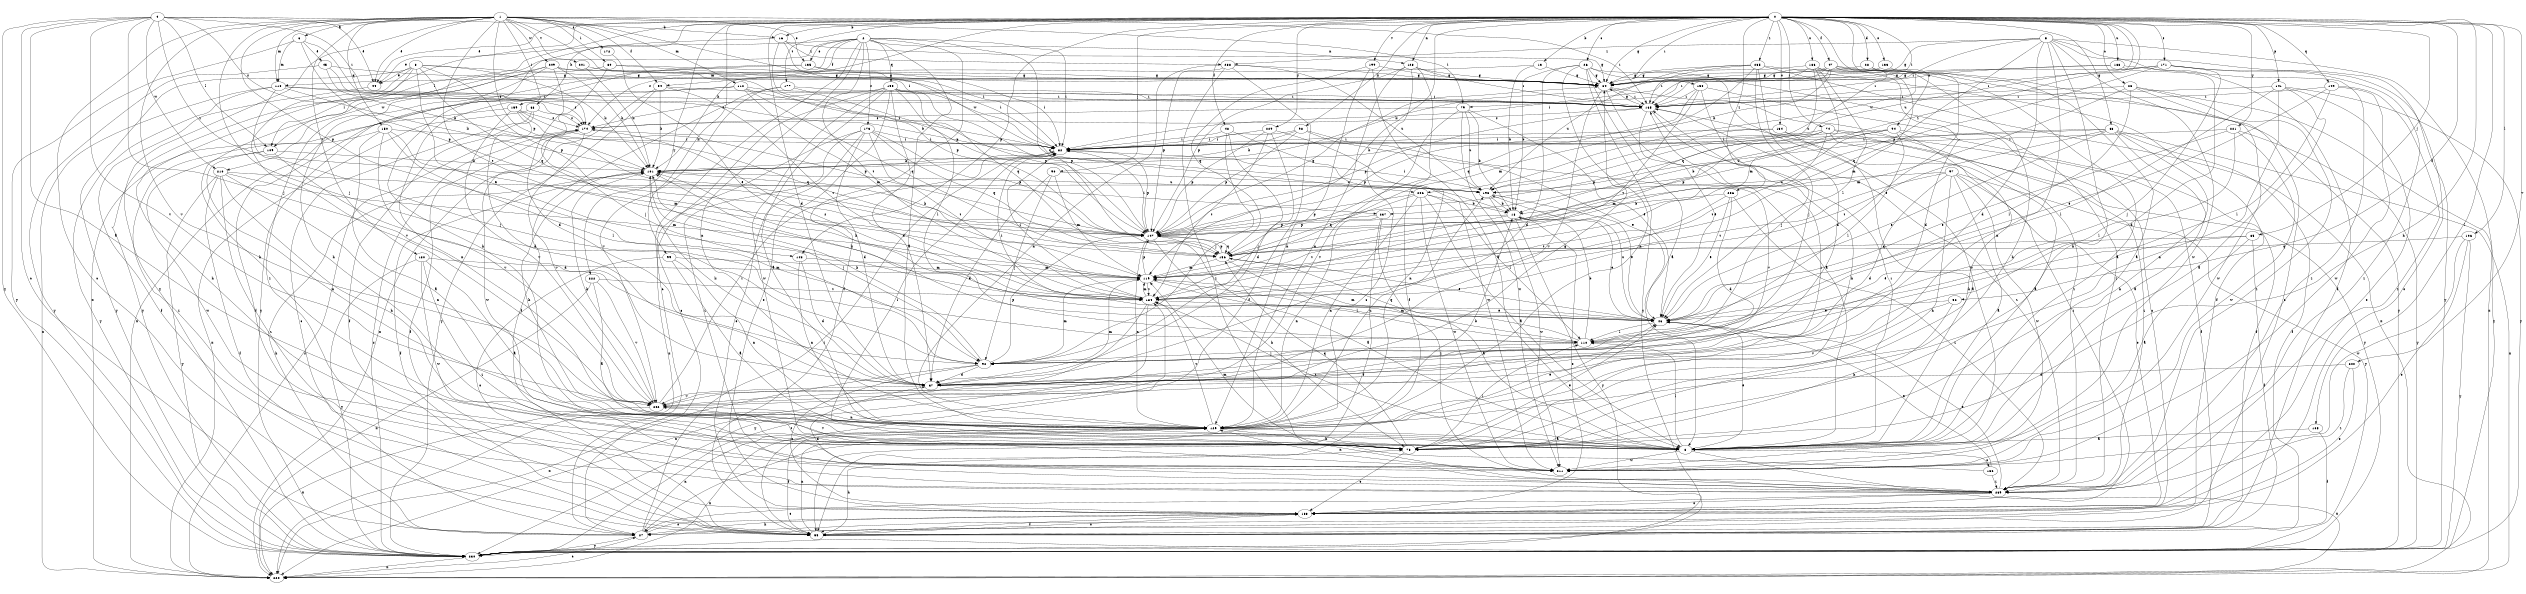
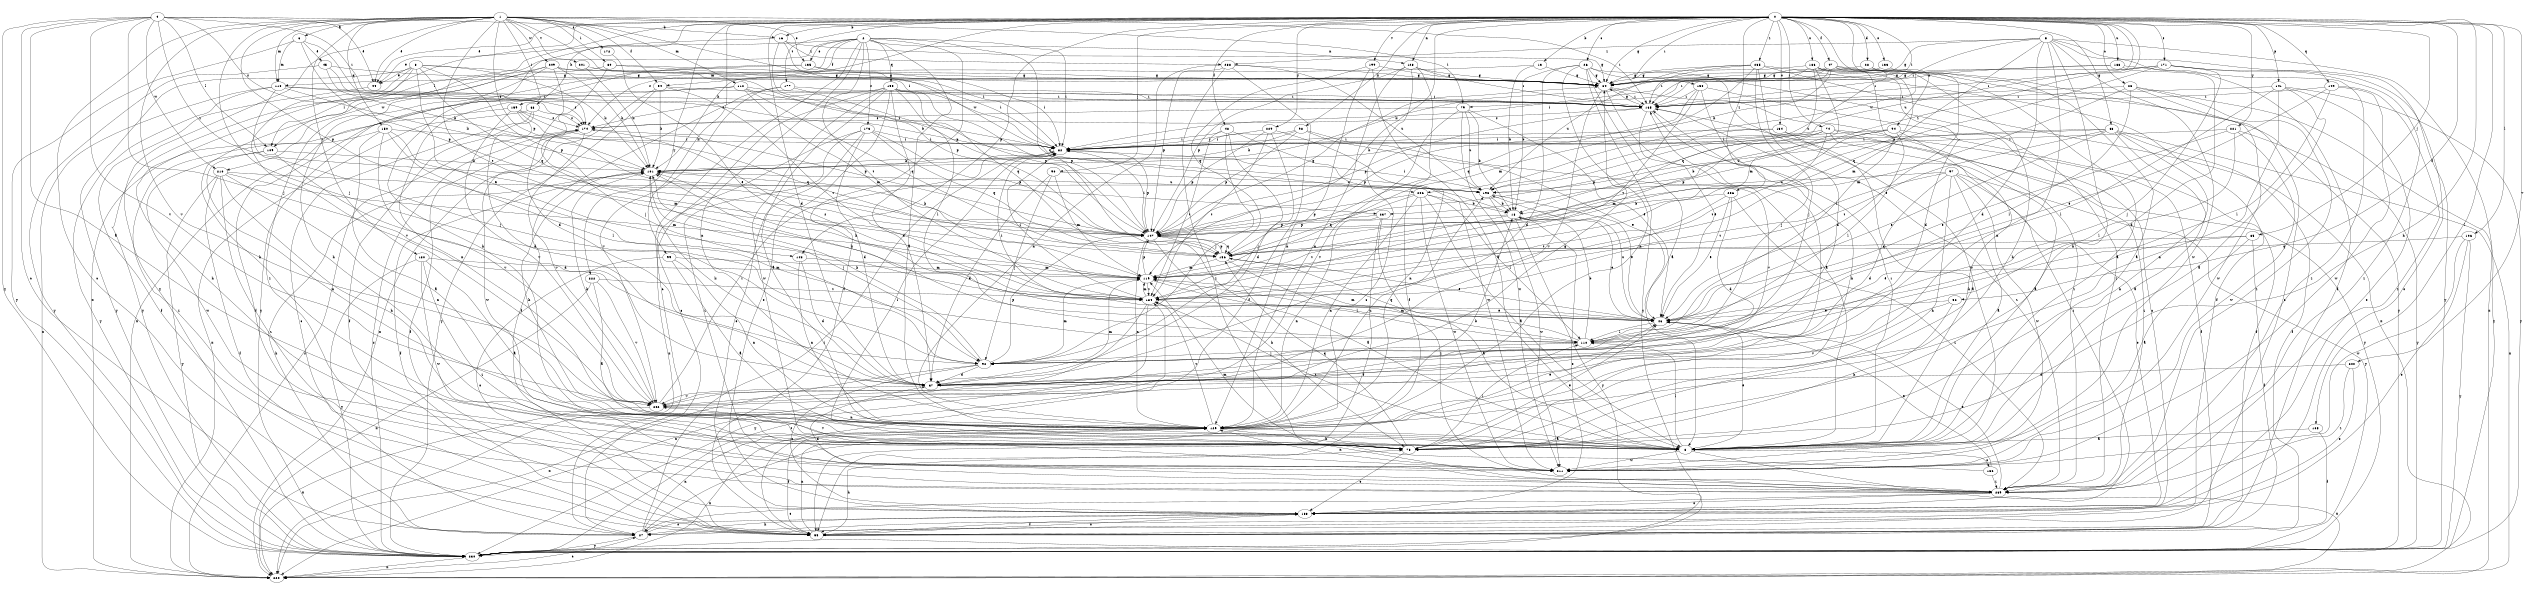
(1815, 201) -> (1807, 228)
(981, 233) -> (1187, 216)
